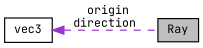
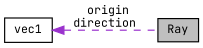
(28, 30) -> (28, 30)
